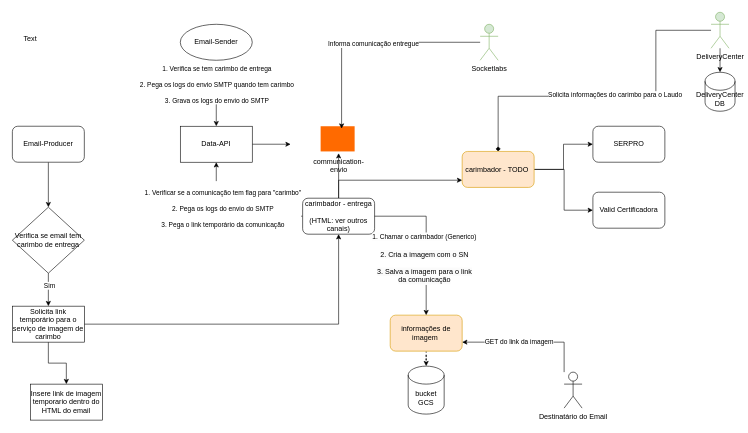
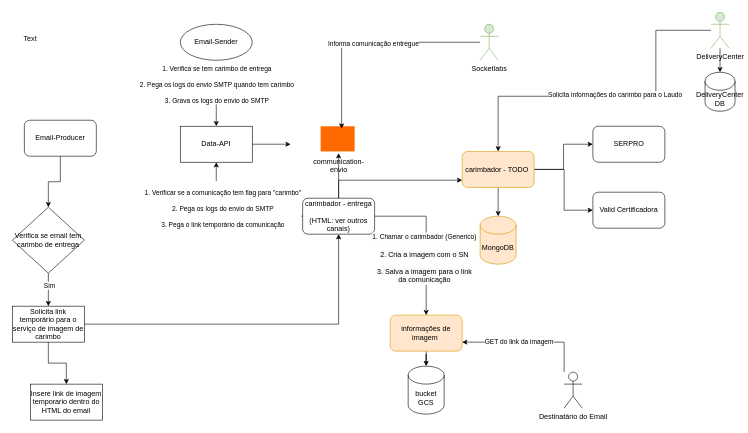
(48, 144) -> (60, 138)
(498, 145) -> (498, 146)
none -> (498, 210)
none -> (498, 240)
(426, 361) -> (426, 361)
